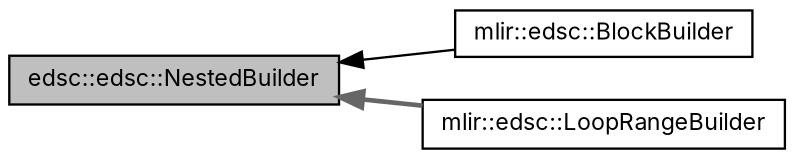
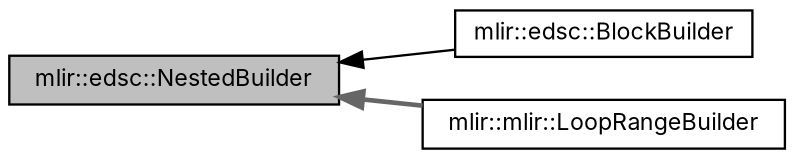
(174, 80) -> (174, 80)
(604, 124) -> (604, 124)
